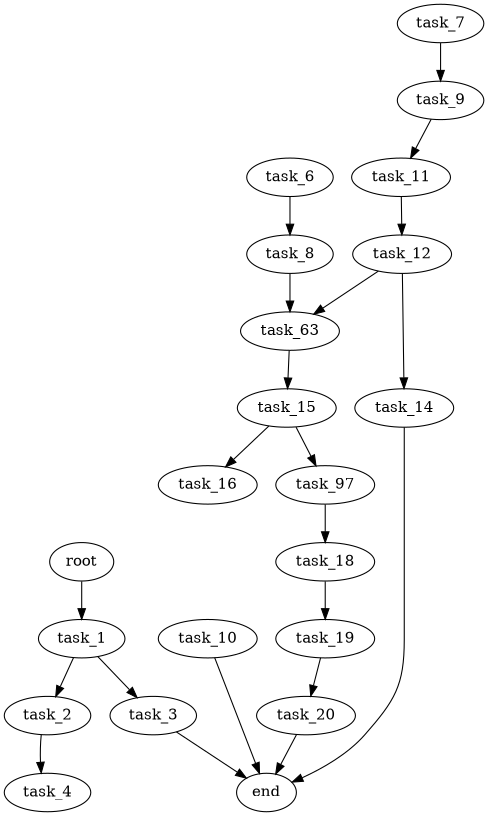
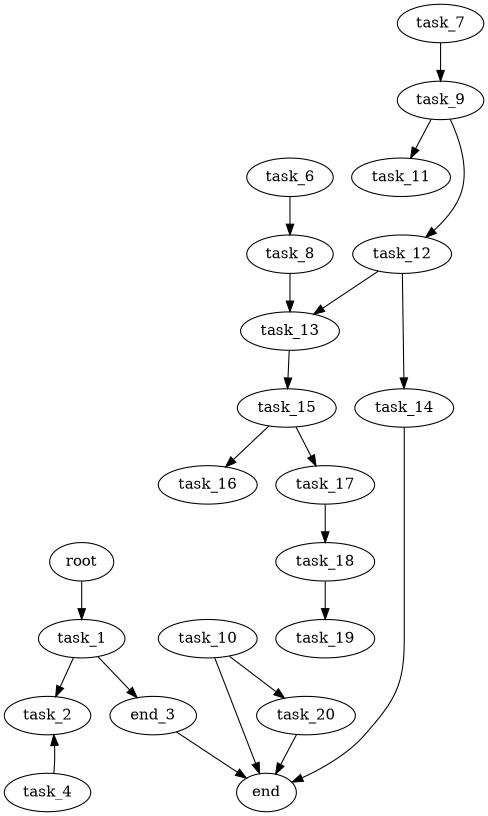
(402, 211) -> (464, 178)
(290, 331) -> (290, 331)
(325, 485) -> (325, 485)
(317, 672) -> (253, 674)
(153, 716) -> (153, 716)
(40, 748) -> (55, 759)
